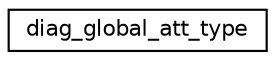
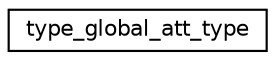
(138, 30) -> (138, 30)
